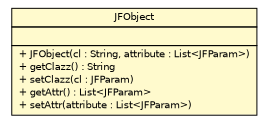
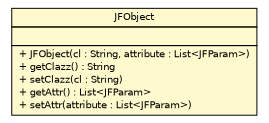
(76, 80) -> (71, 80)
